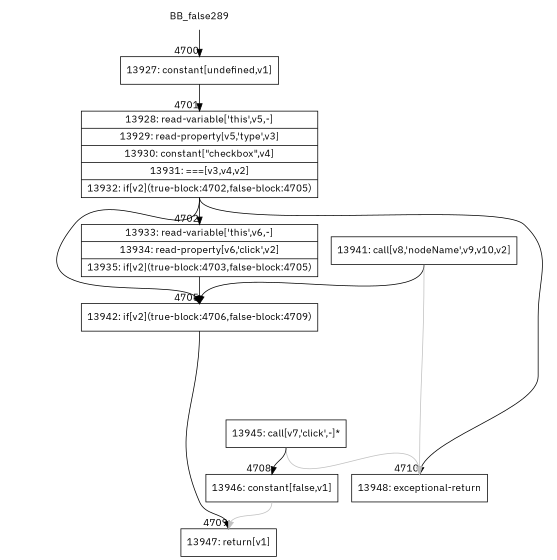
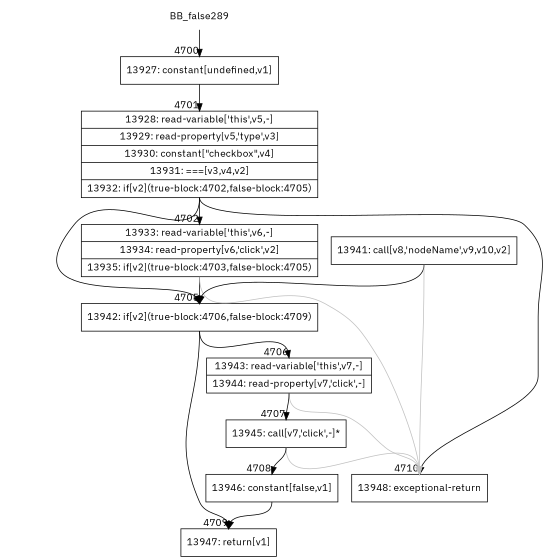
none -> (346, 317)
none -> (289, 376)
(254, 515) -> (254, 515)
